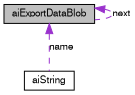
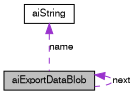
(49, 52) -> (49, 52)
